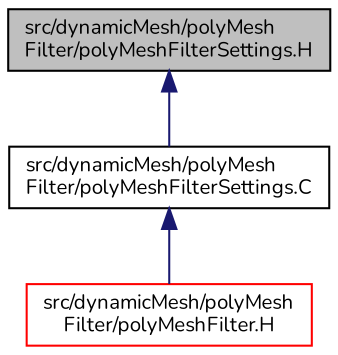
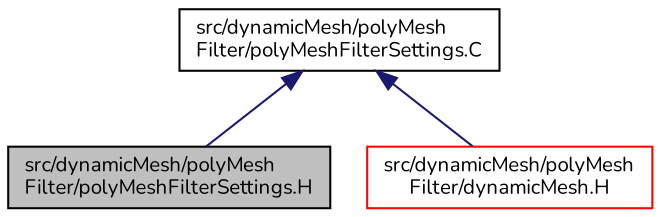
(169, 119) -> (246, 115)
(169, 315) -> (510, 177)
